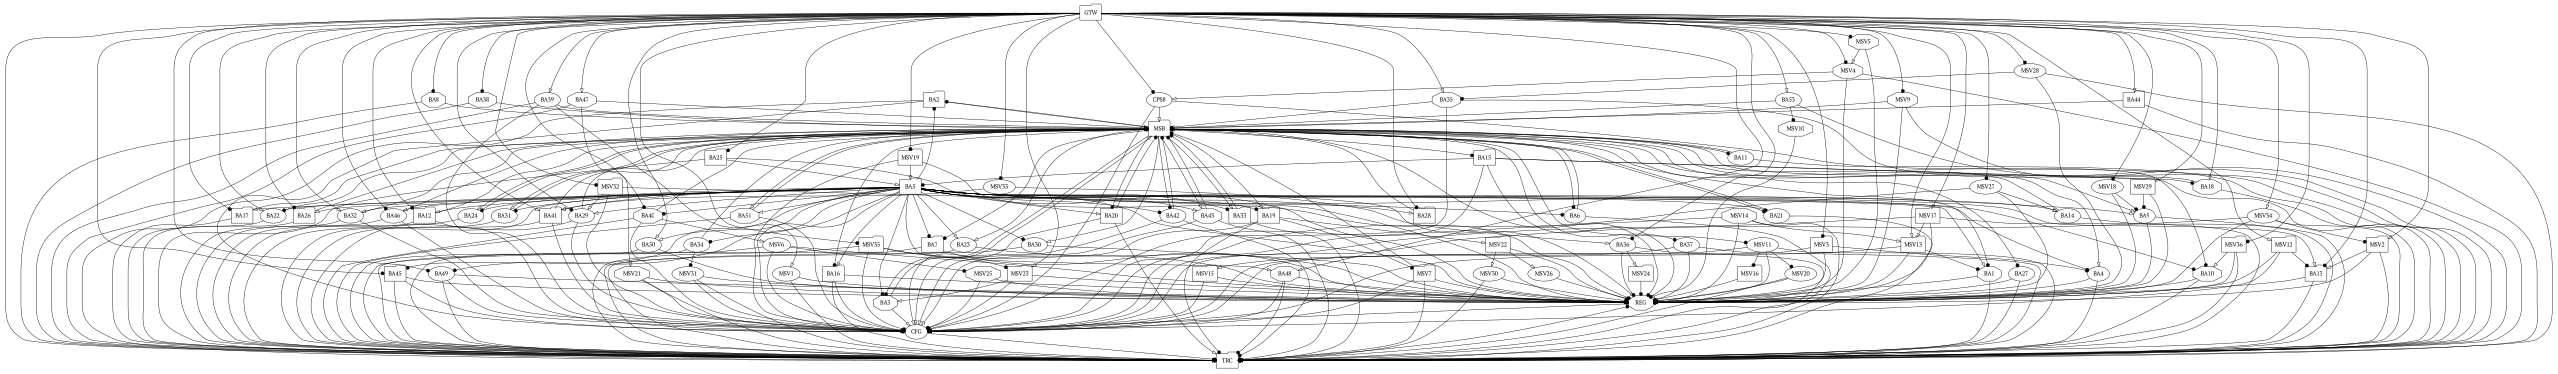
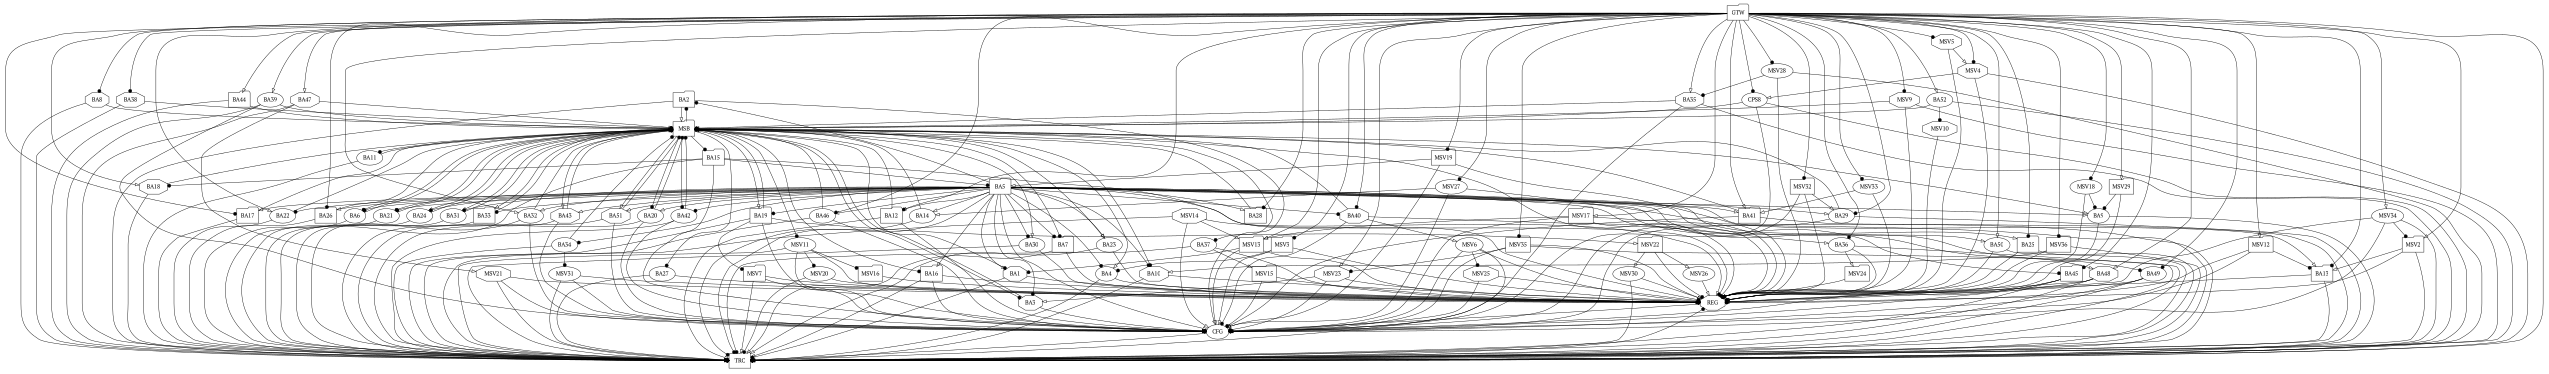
(1788, 100) -> (1940, 100)
(811, 172) -> (1515, 198)
(1297, 193) -> (750, 153)
(1111, 216) -> (650, 216)
(786, 274) -> none
(1020, 274) -> (1332, 274)
